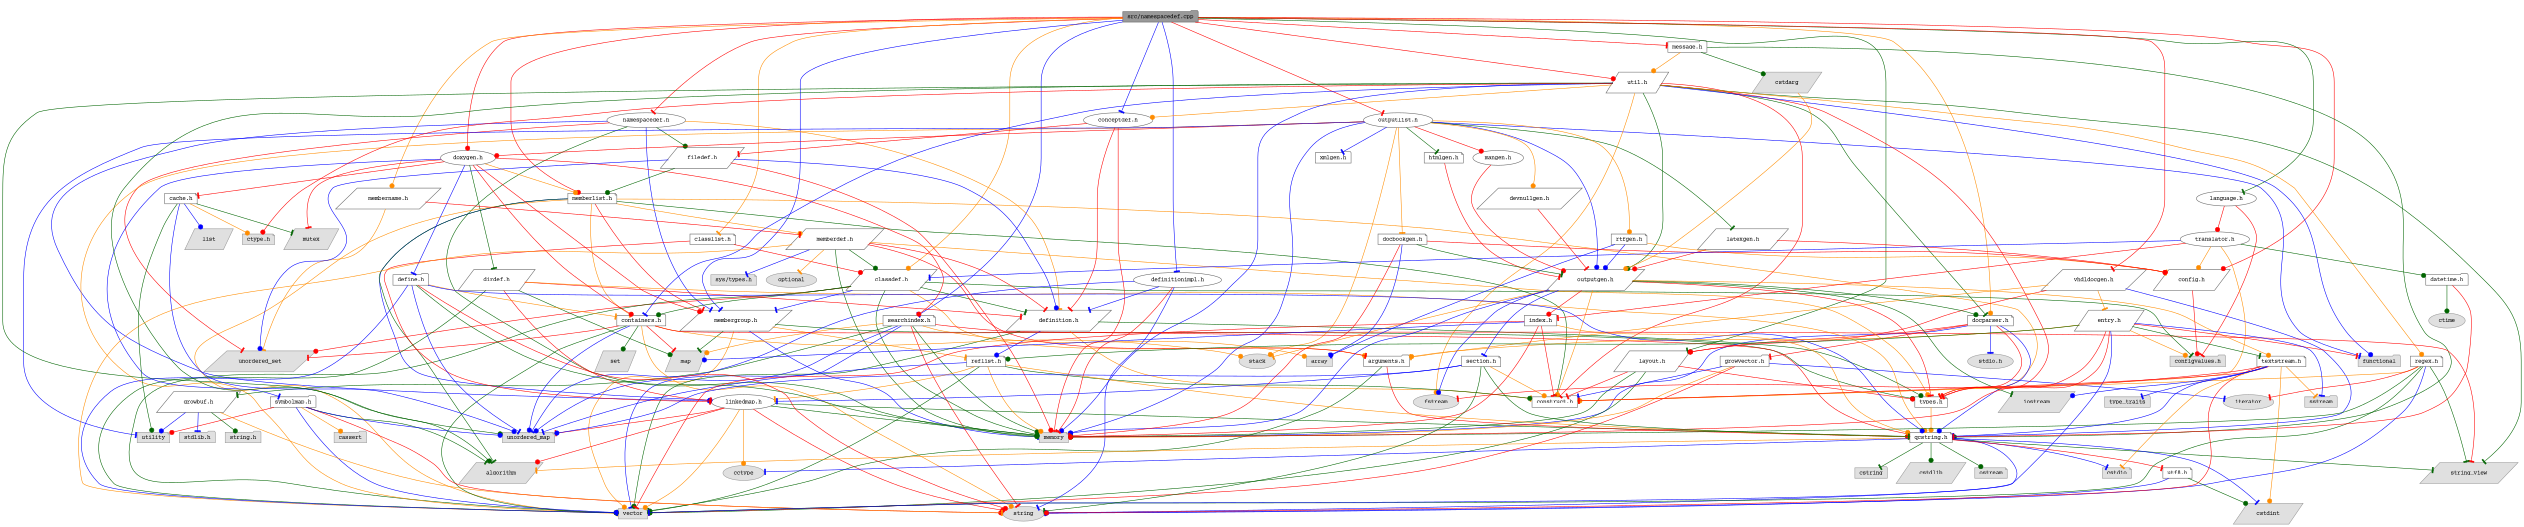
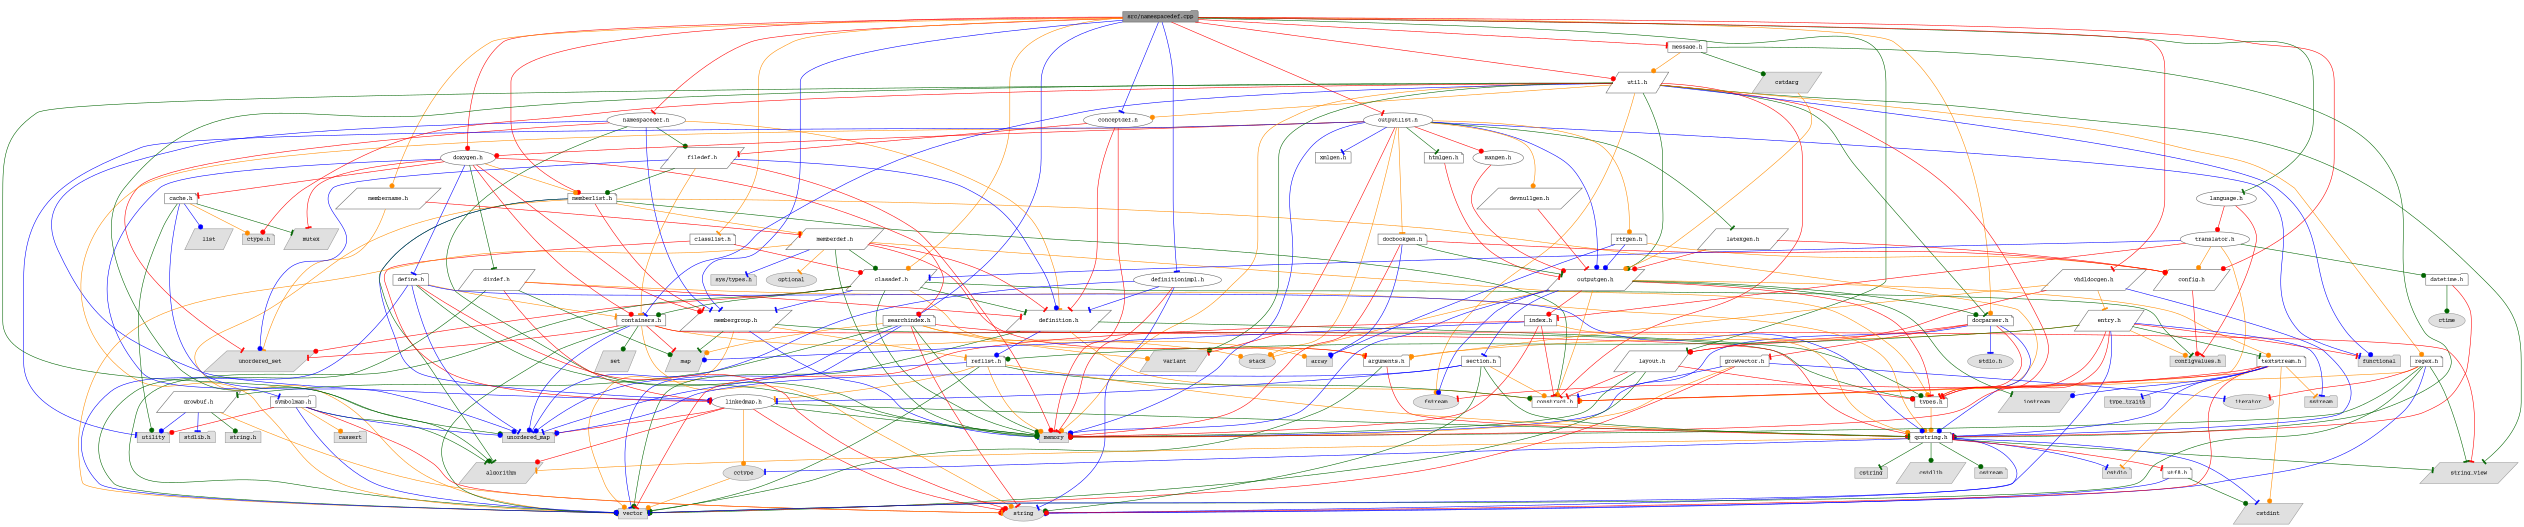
(1259, 147) -> (1259, 147)
(595, 265) -> (658, 237)
none -> (1175, 361)
(698, 468) -> (690, 493)
(1297, 473) -> (1297, 473)
